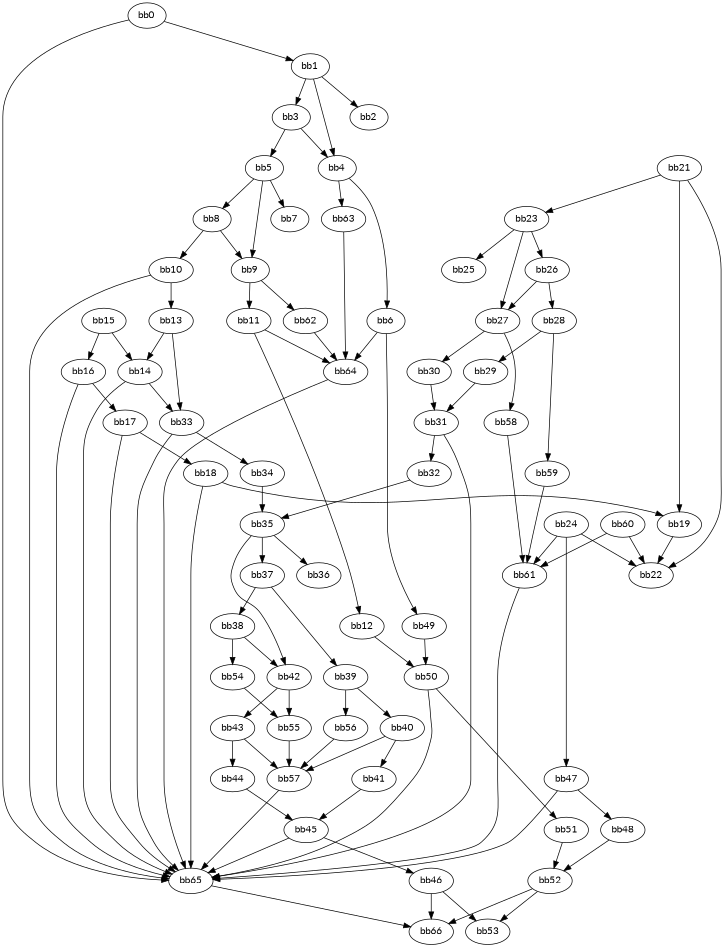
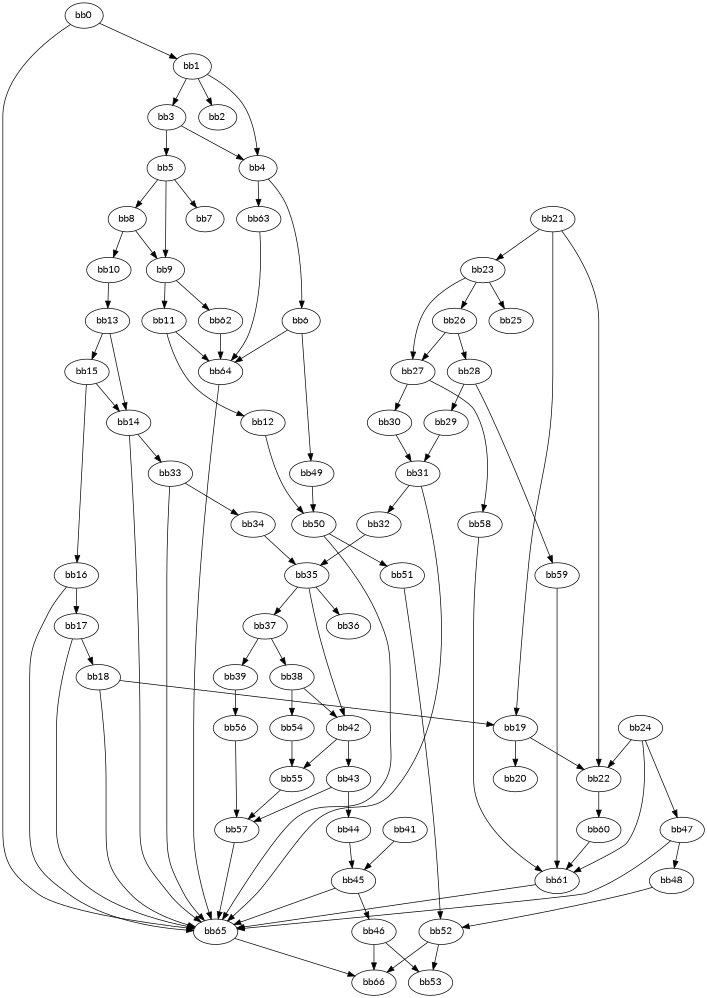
(176, 368) -> (99, 343)
(635, 547) -> (599, 801)
(30, 583) -> none
(402, 728) -> none
none -> (515, 779)
